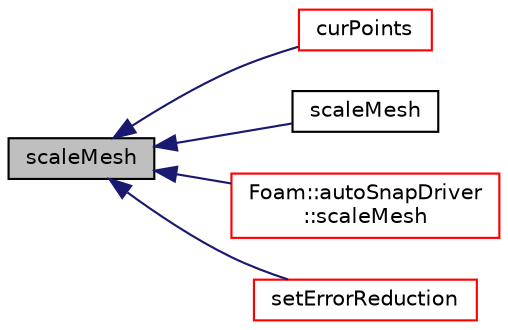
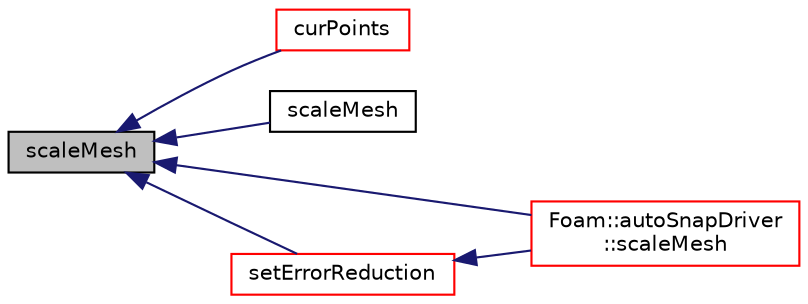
none -> (504, 254)
